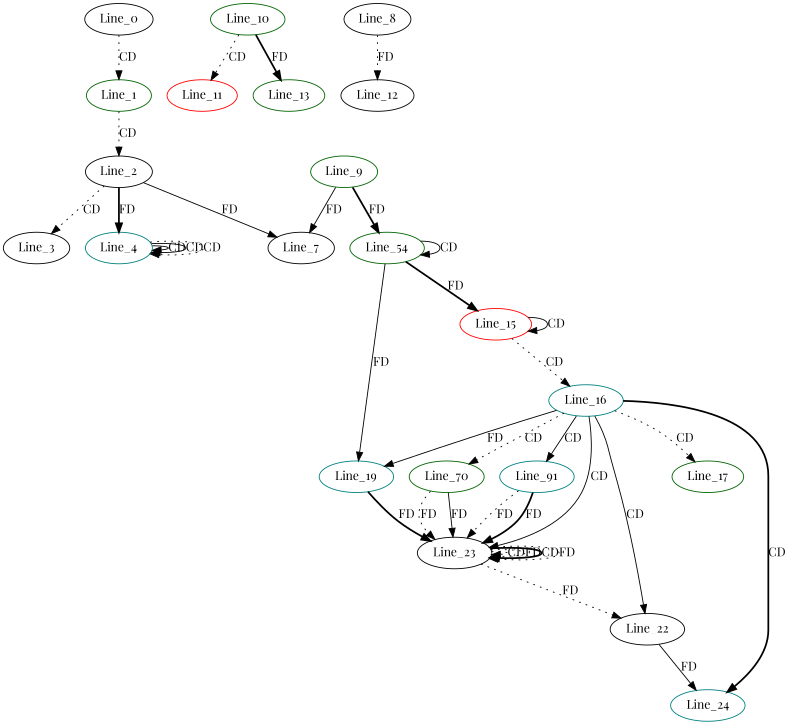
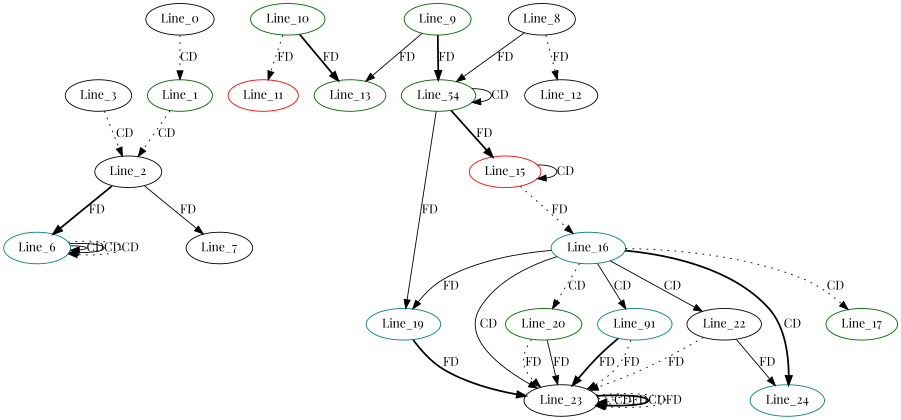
none -> (494, 55)
(237, 57) -> (286, 57)
(325, 206) -> (397, 54)
(81, 207) -> (112, 130)
(119, 248) -> (37, 248)
(554, 362) -> (560, 210)
(447, 477) -> (544, 324)
(547, 590) -> (652, 365)
